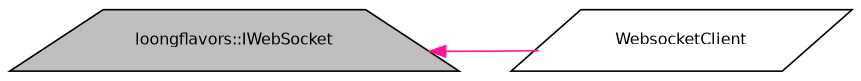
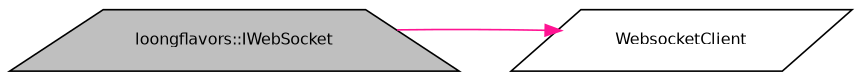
(493, 51) -> (471, 30)
